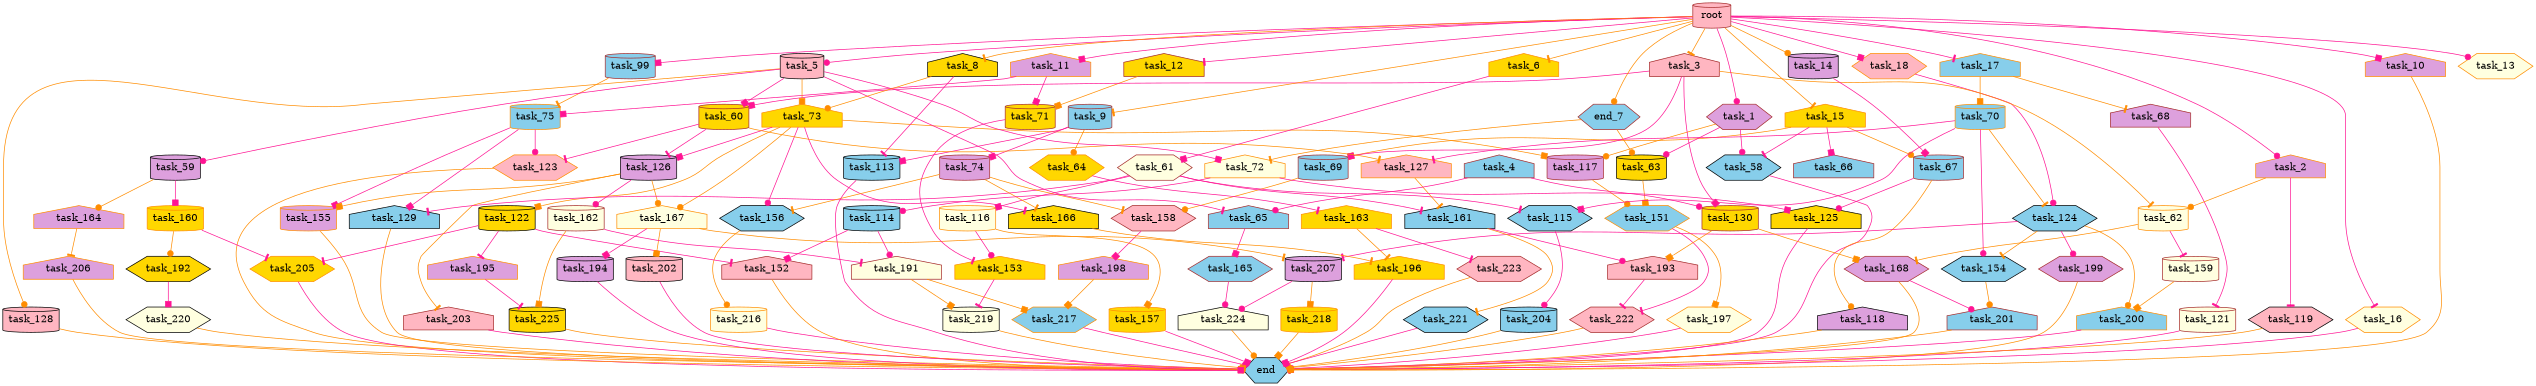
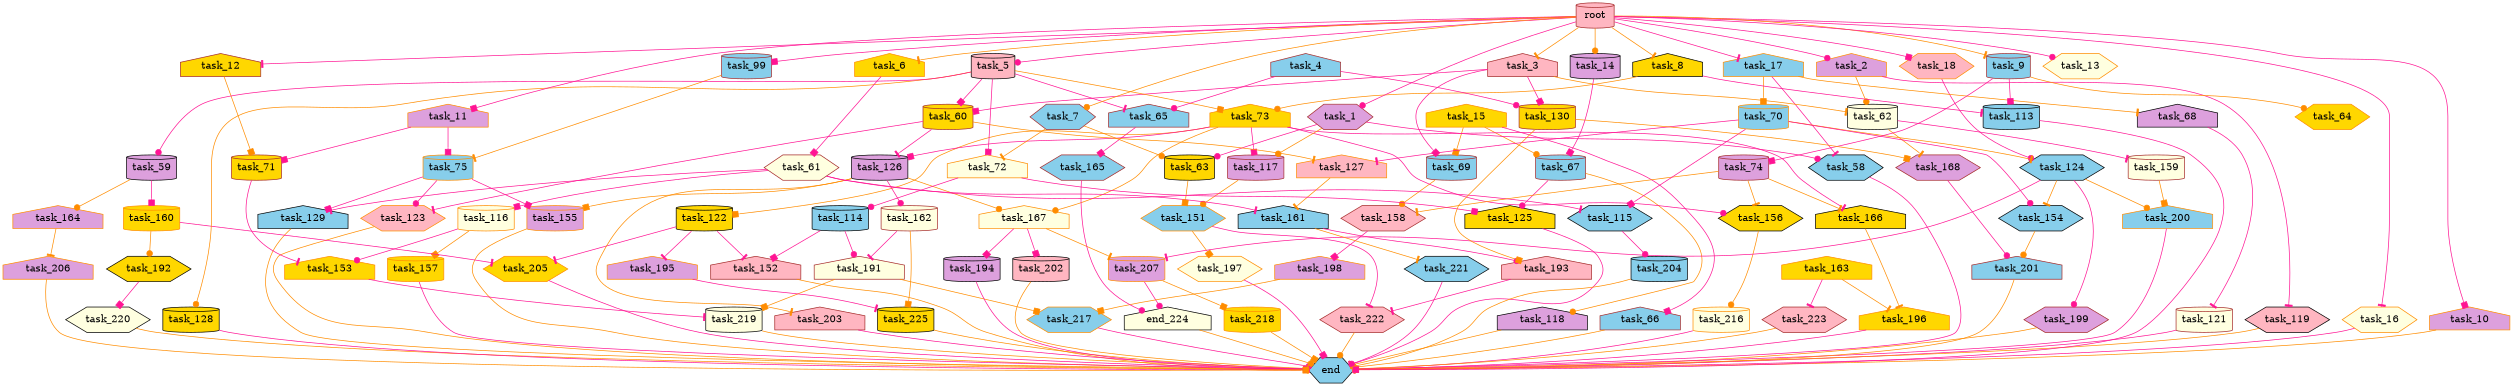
(1768, 66) -> none
(1609, 117) -> (1063, 117)
(2151, 117) -> (2177, 117)
(1192, 132) -> (1252, 138)
(1788, 140) -> (1803, 114)
(1204, 194) -> none
(762, 218) -> (1761, 218)
(2163, 218) -> (1873, 117)
(659, 236) -> (1031, 239)
(1313, 269) -> (1137, 269)
(31, 320) -> (191, 320)
(1223, 320) -> (1168, 320)
(937, 359) -> (1134, 356)
(1634, 359) -> (1481, 351)
(648, 362) -> (760, 364)
